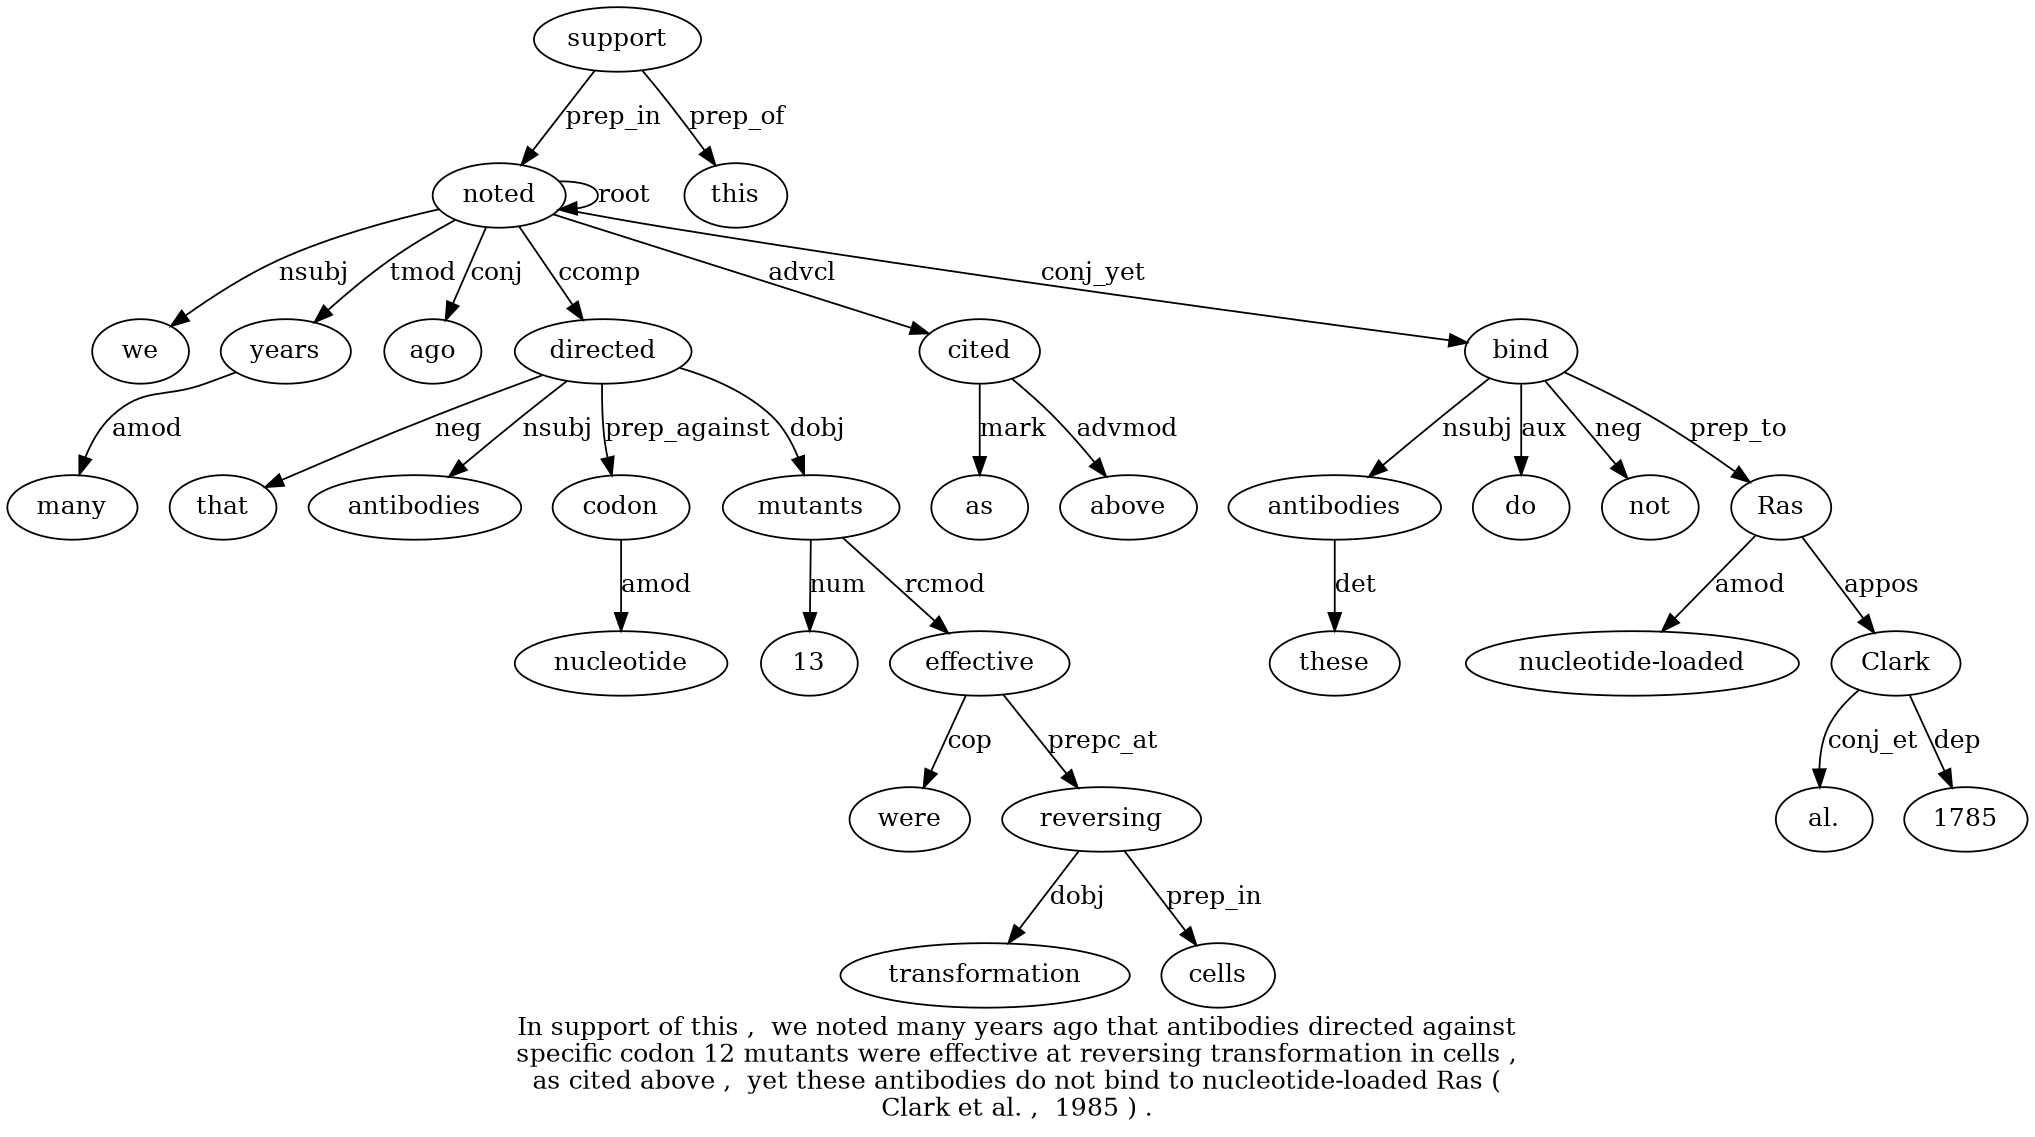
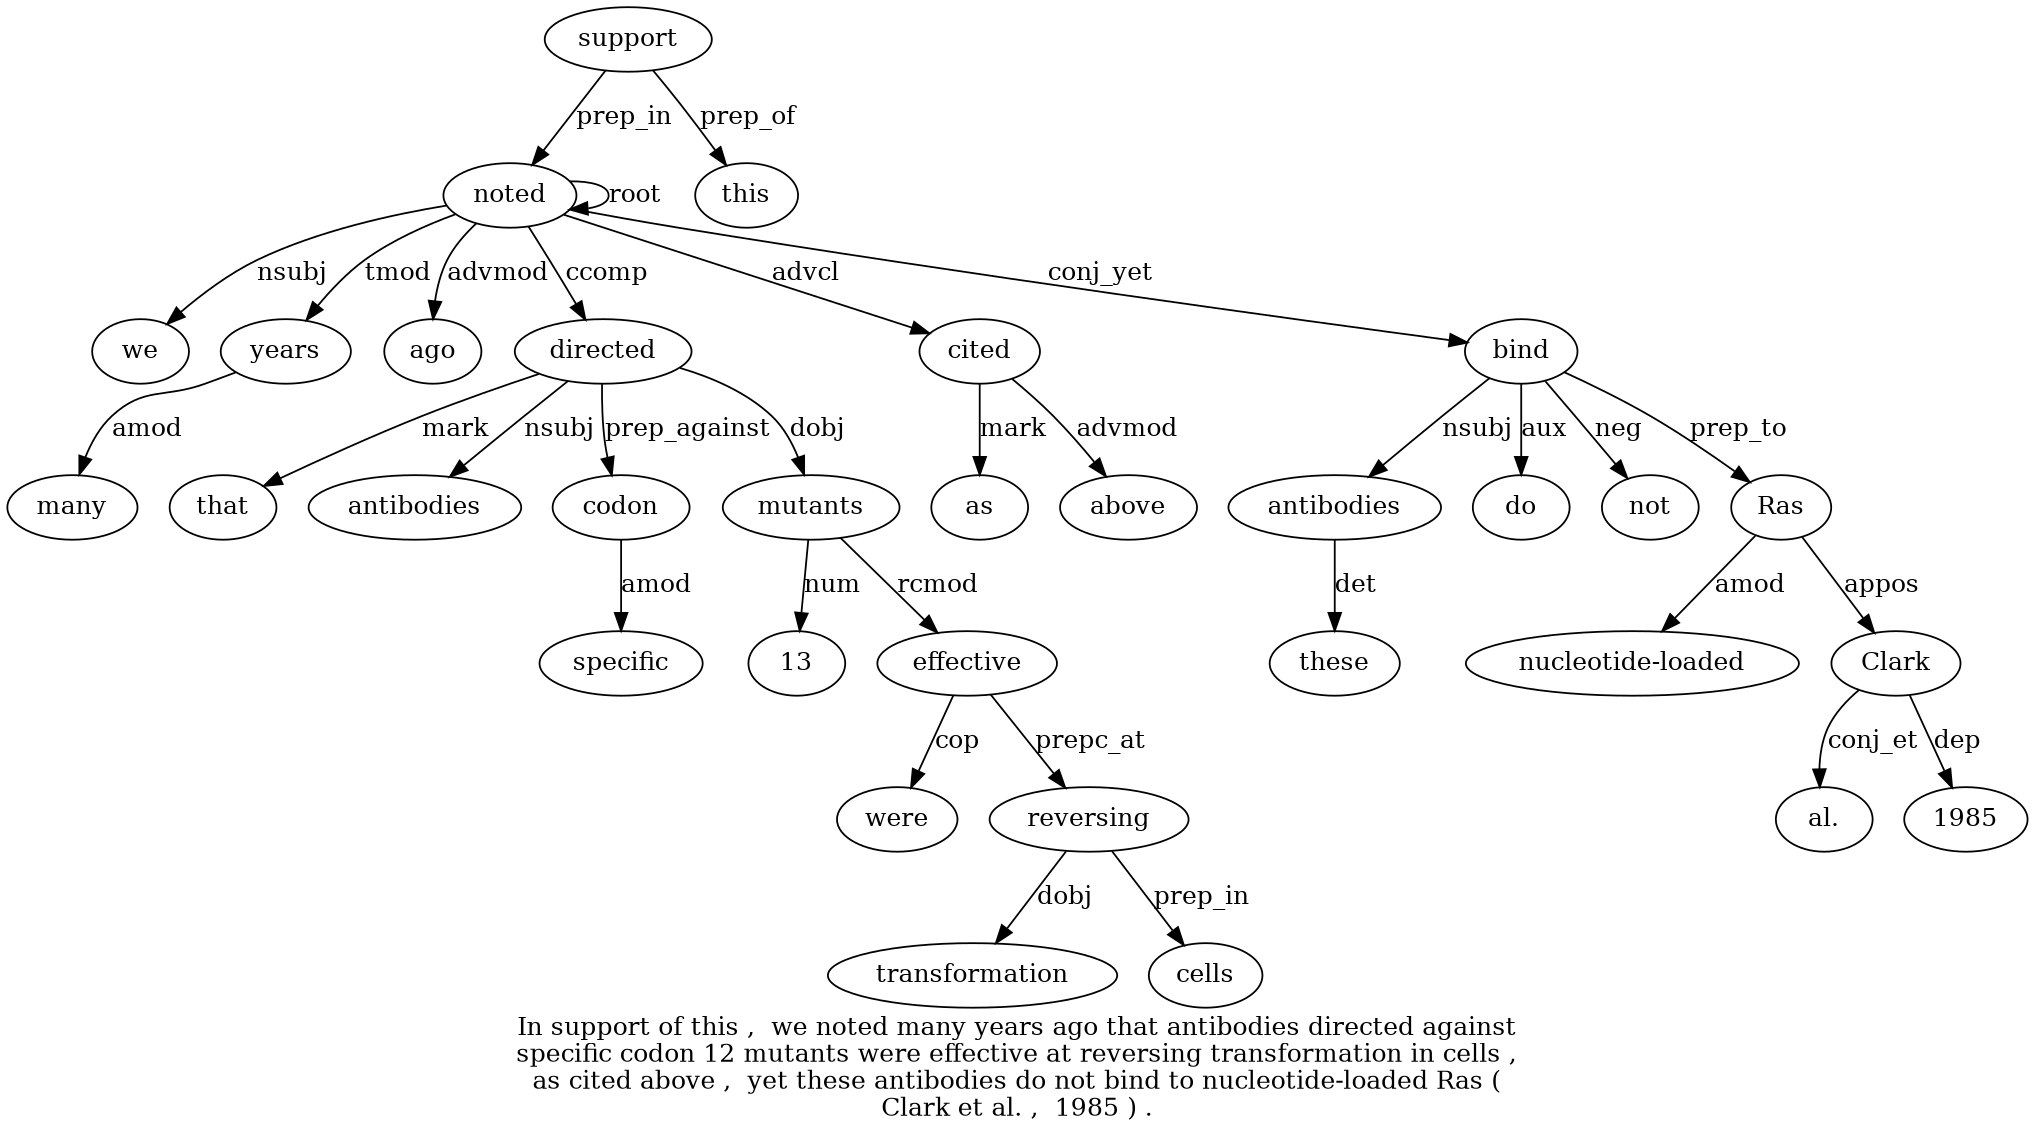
(497, 273) -> (498, 273)
(459, 429) -> (455, 429)
(621, 663) -> (621, 663)
(1966, 819) -> (1966, 819)
